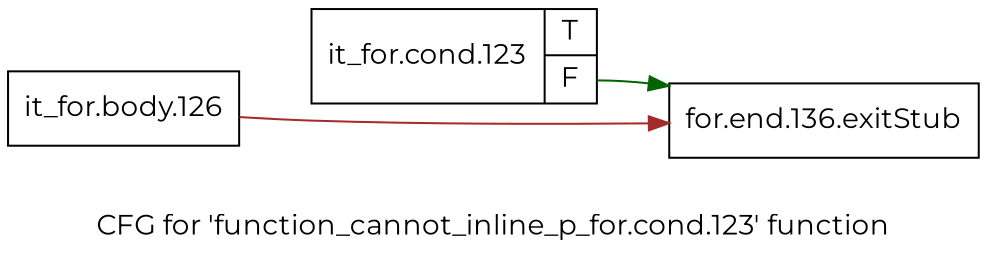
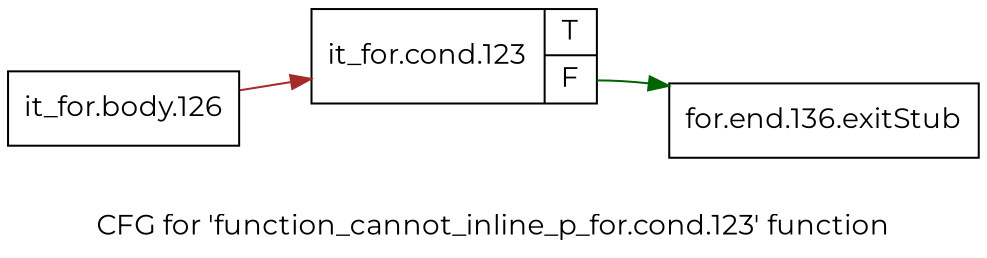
(444, 123) -> (265, 86)
